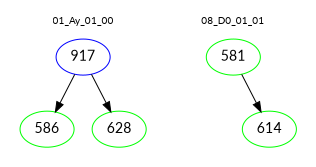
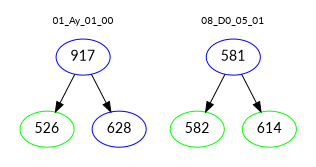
(233, 22) -> (233, 22)
(233, 57) -> (233, 57)
(47, 129) -> (47, 129)
(119, 129) -> (119, 129)
none -> (197, 129)
